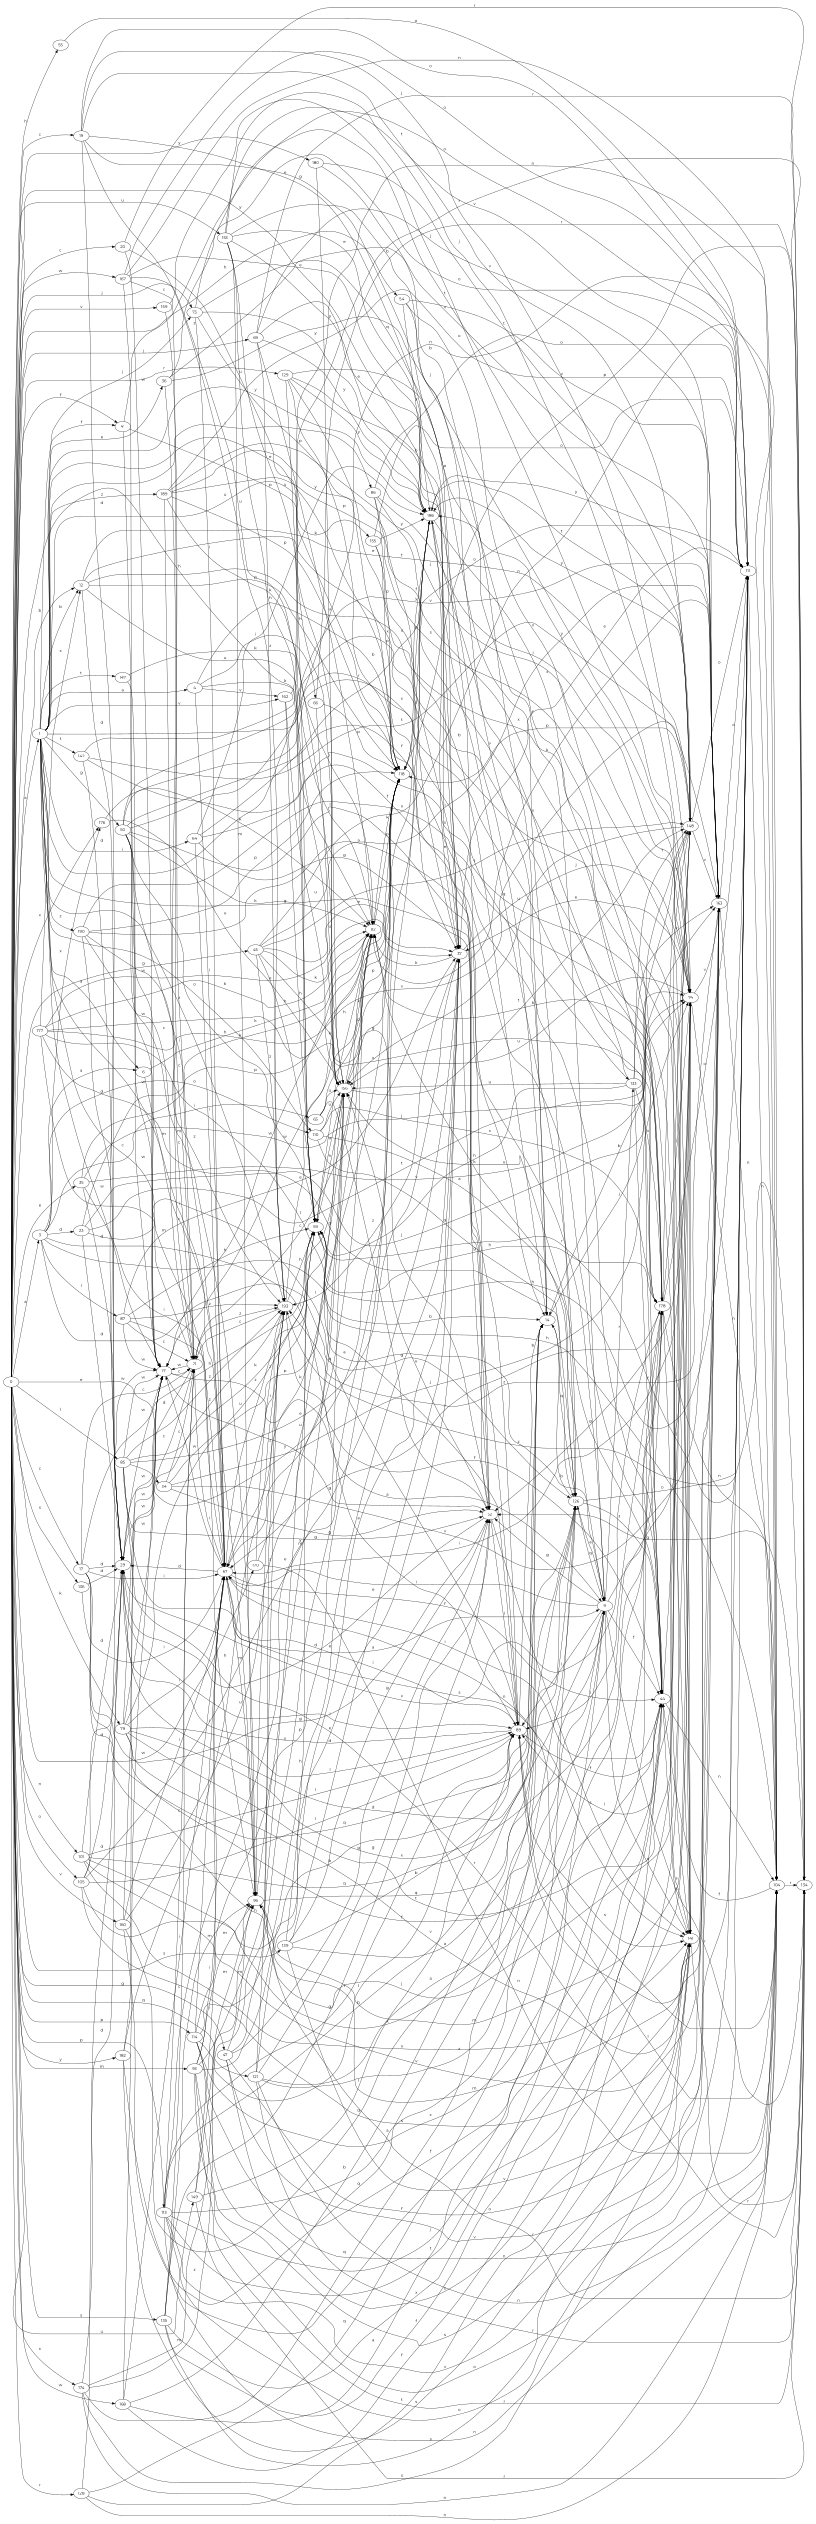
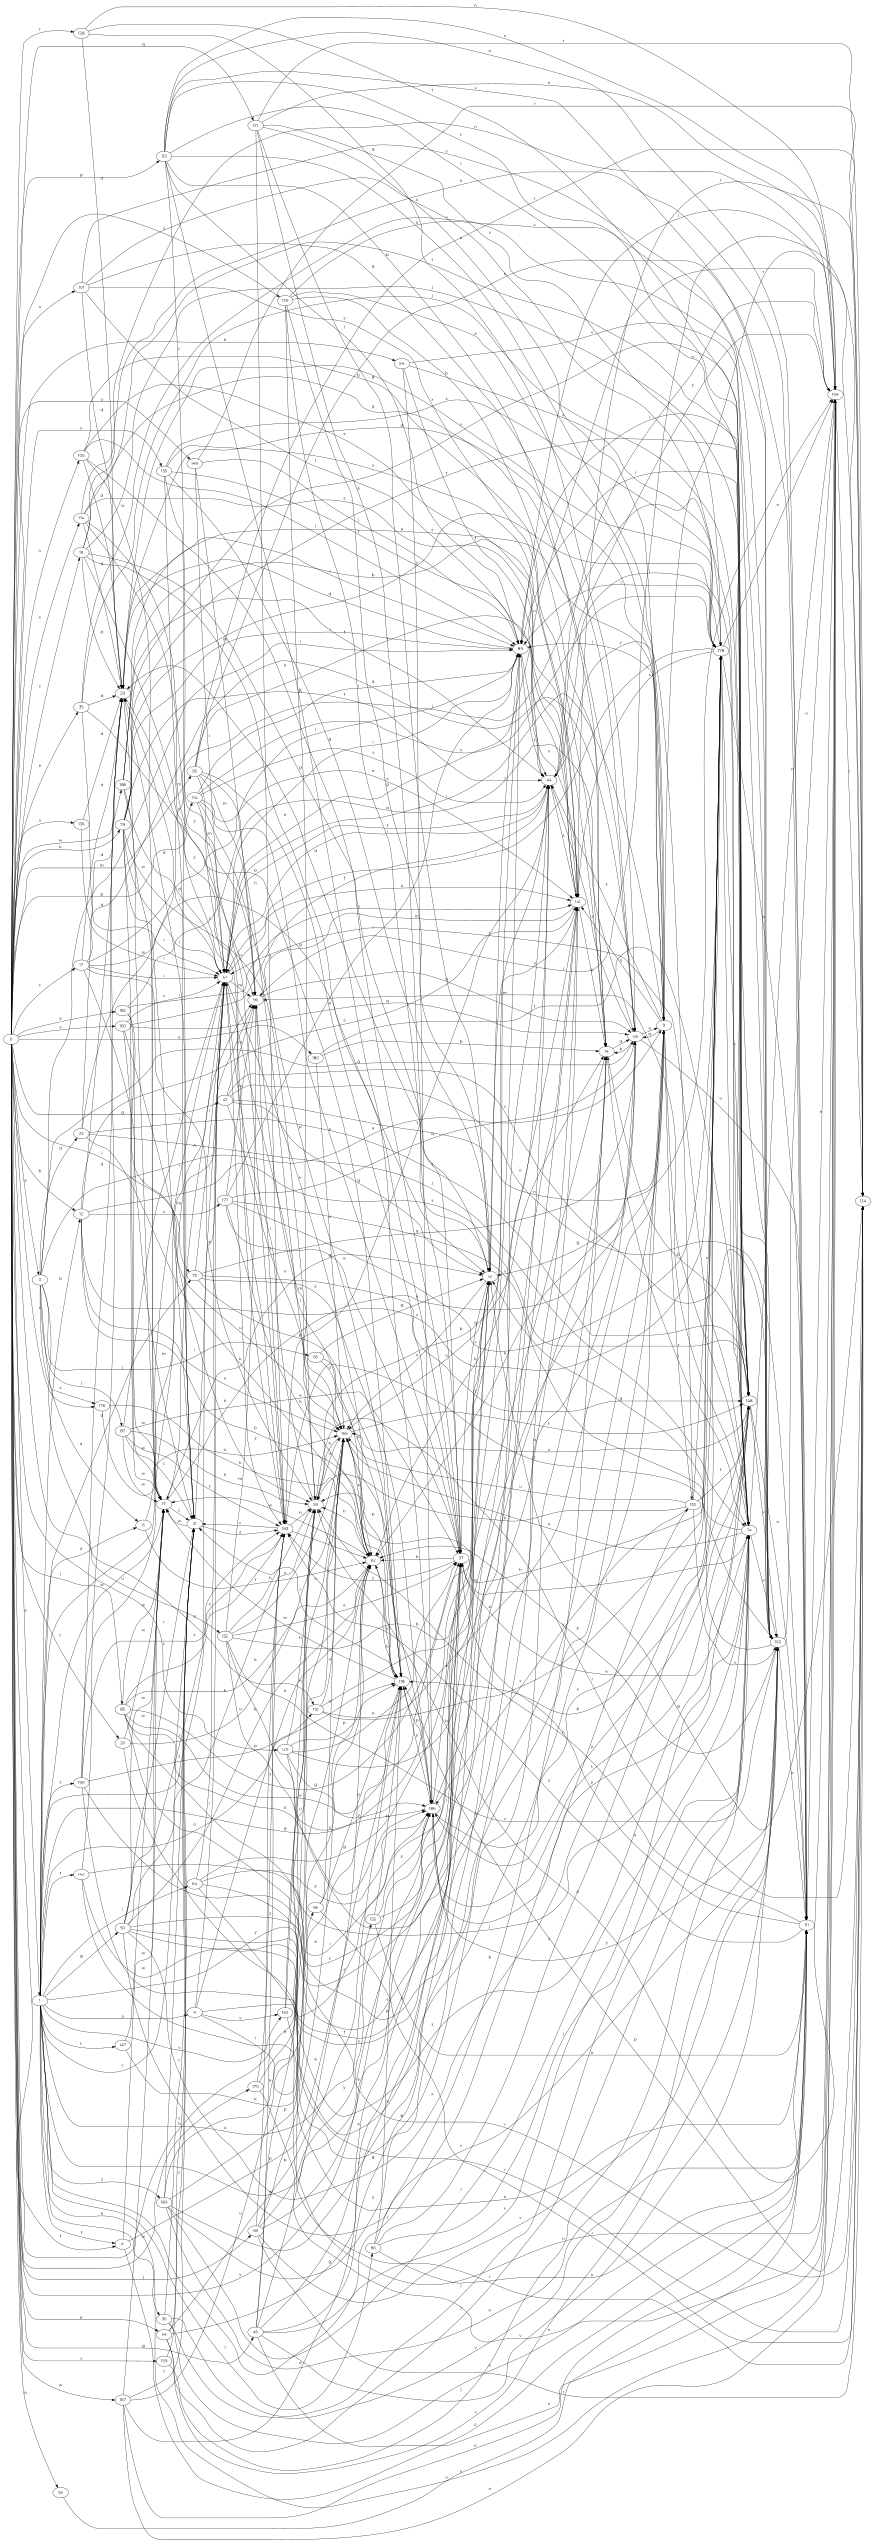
(49, 808) -> (157, 1214)
(256, 1021) -> (256, 1580)
(526, 1535) -> (592, 976)
